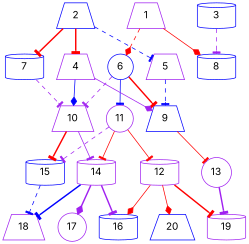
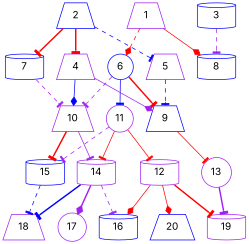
(107, 198) -> (107, 198)
